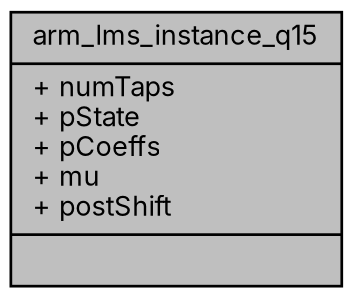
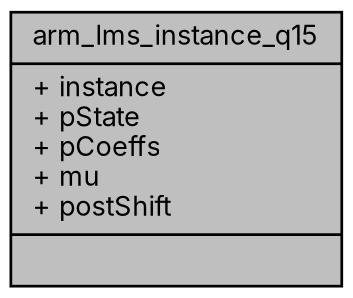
(104, 88) -> (100, 88)
